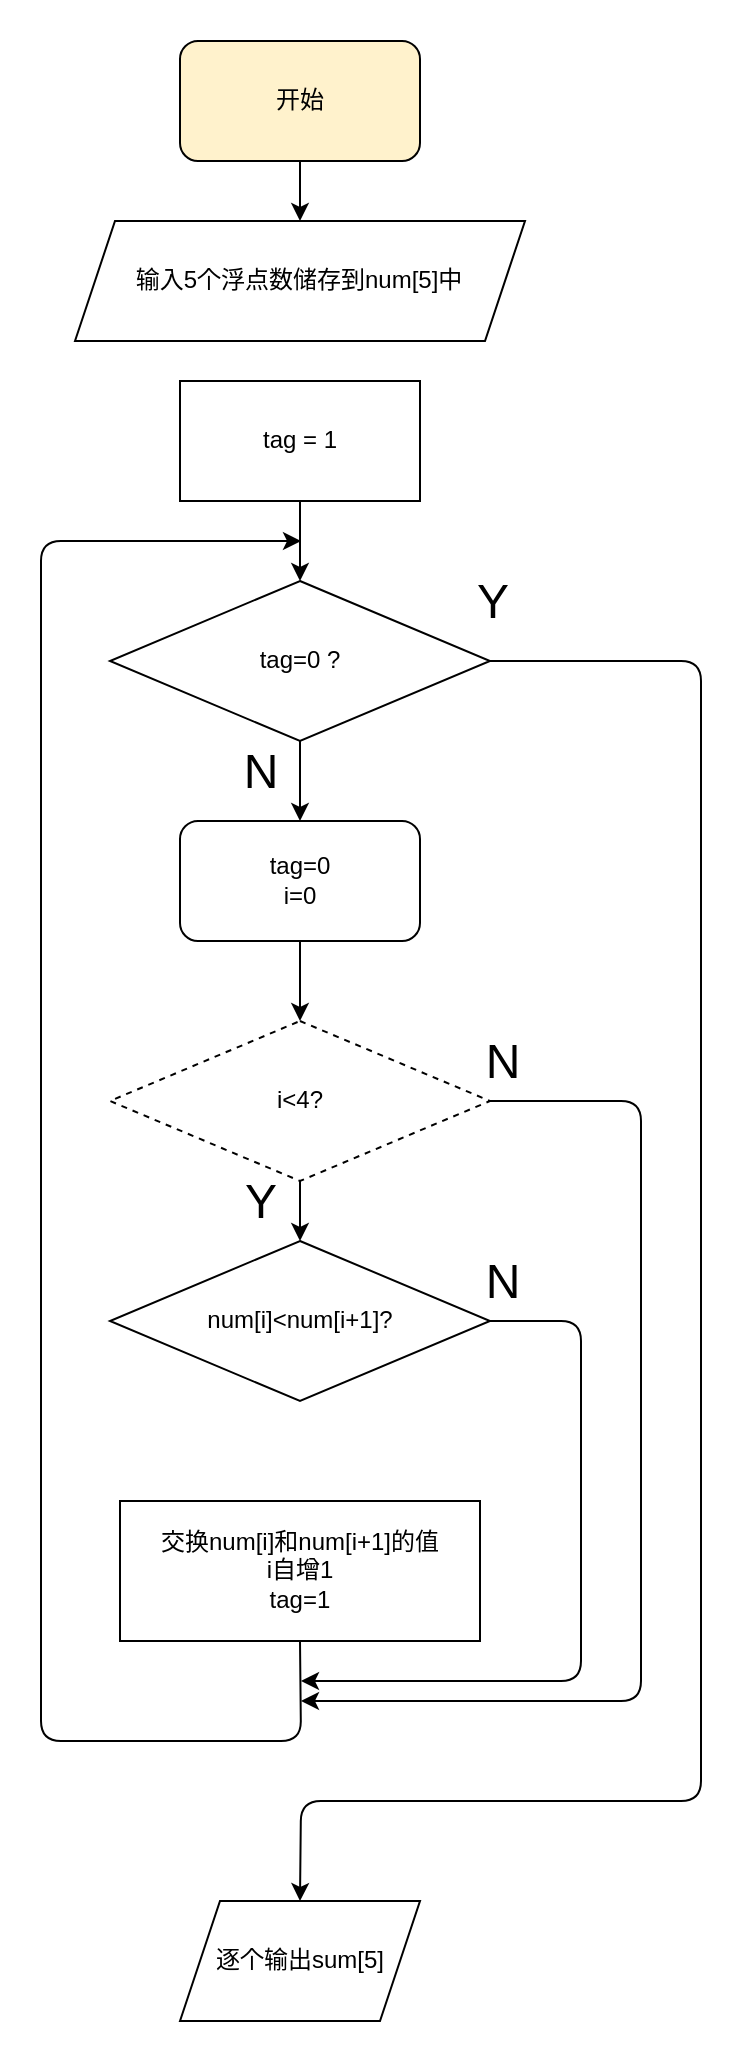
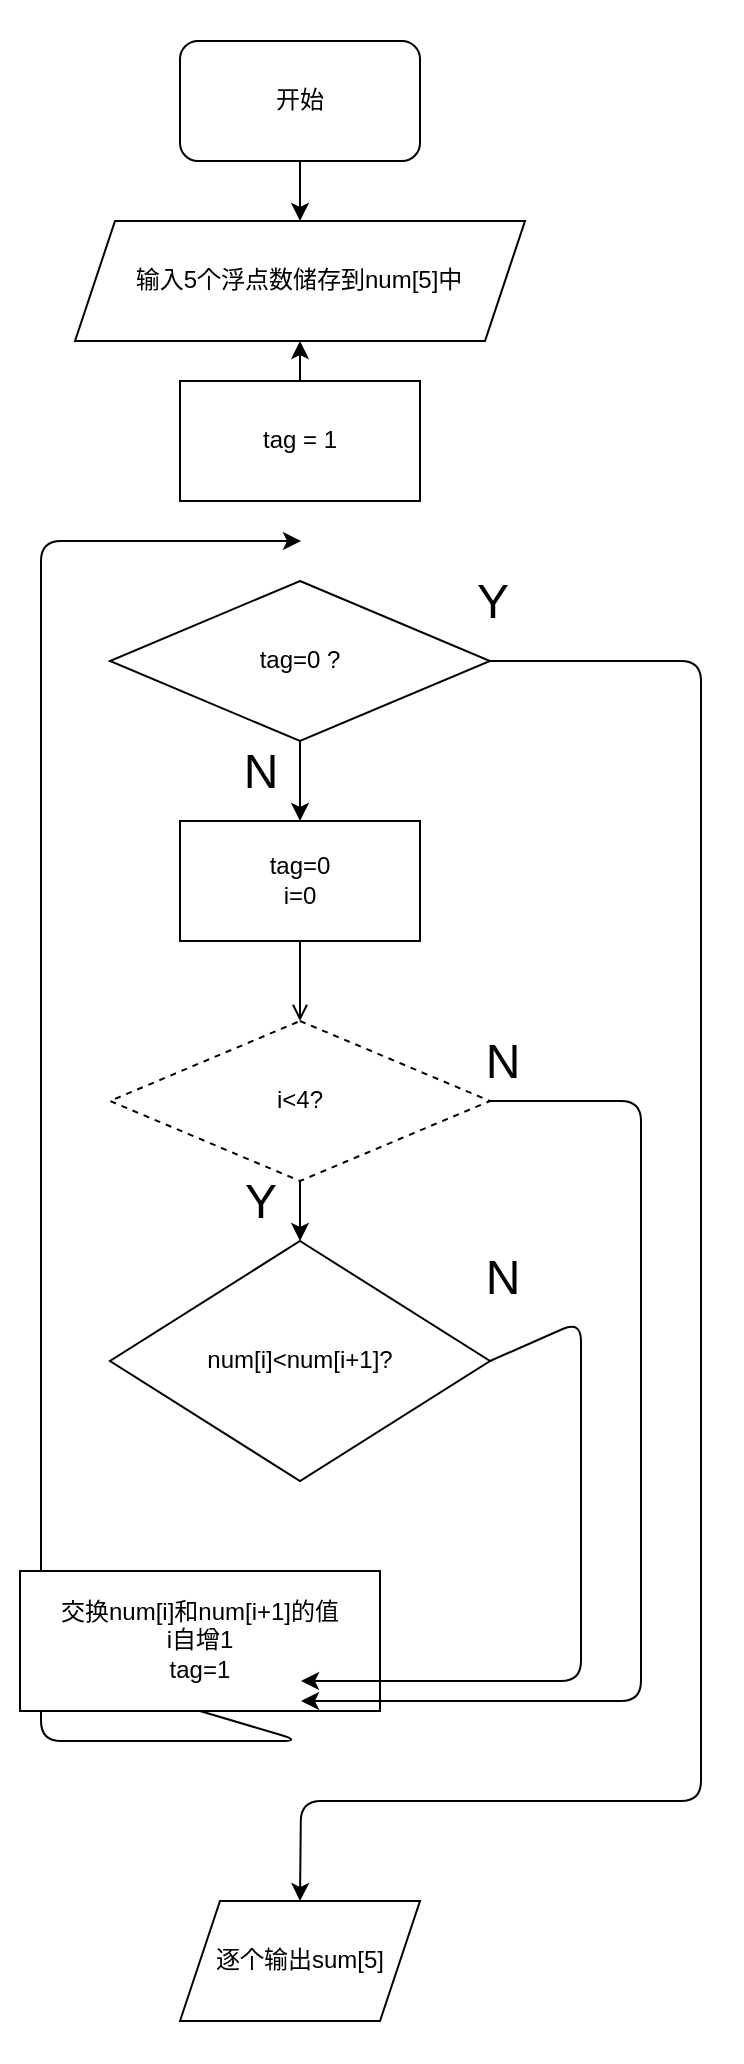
(300, 101) -> (300, 101)
(300, 534) -> (300, 368)
(300, 881) -> (300, 881)
(300, 1006) -> (300, 1009)
(300, 1321) -> (300, 1361)
(300, 1571) -> (200, 1641)
